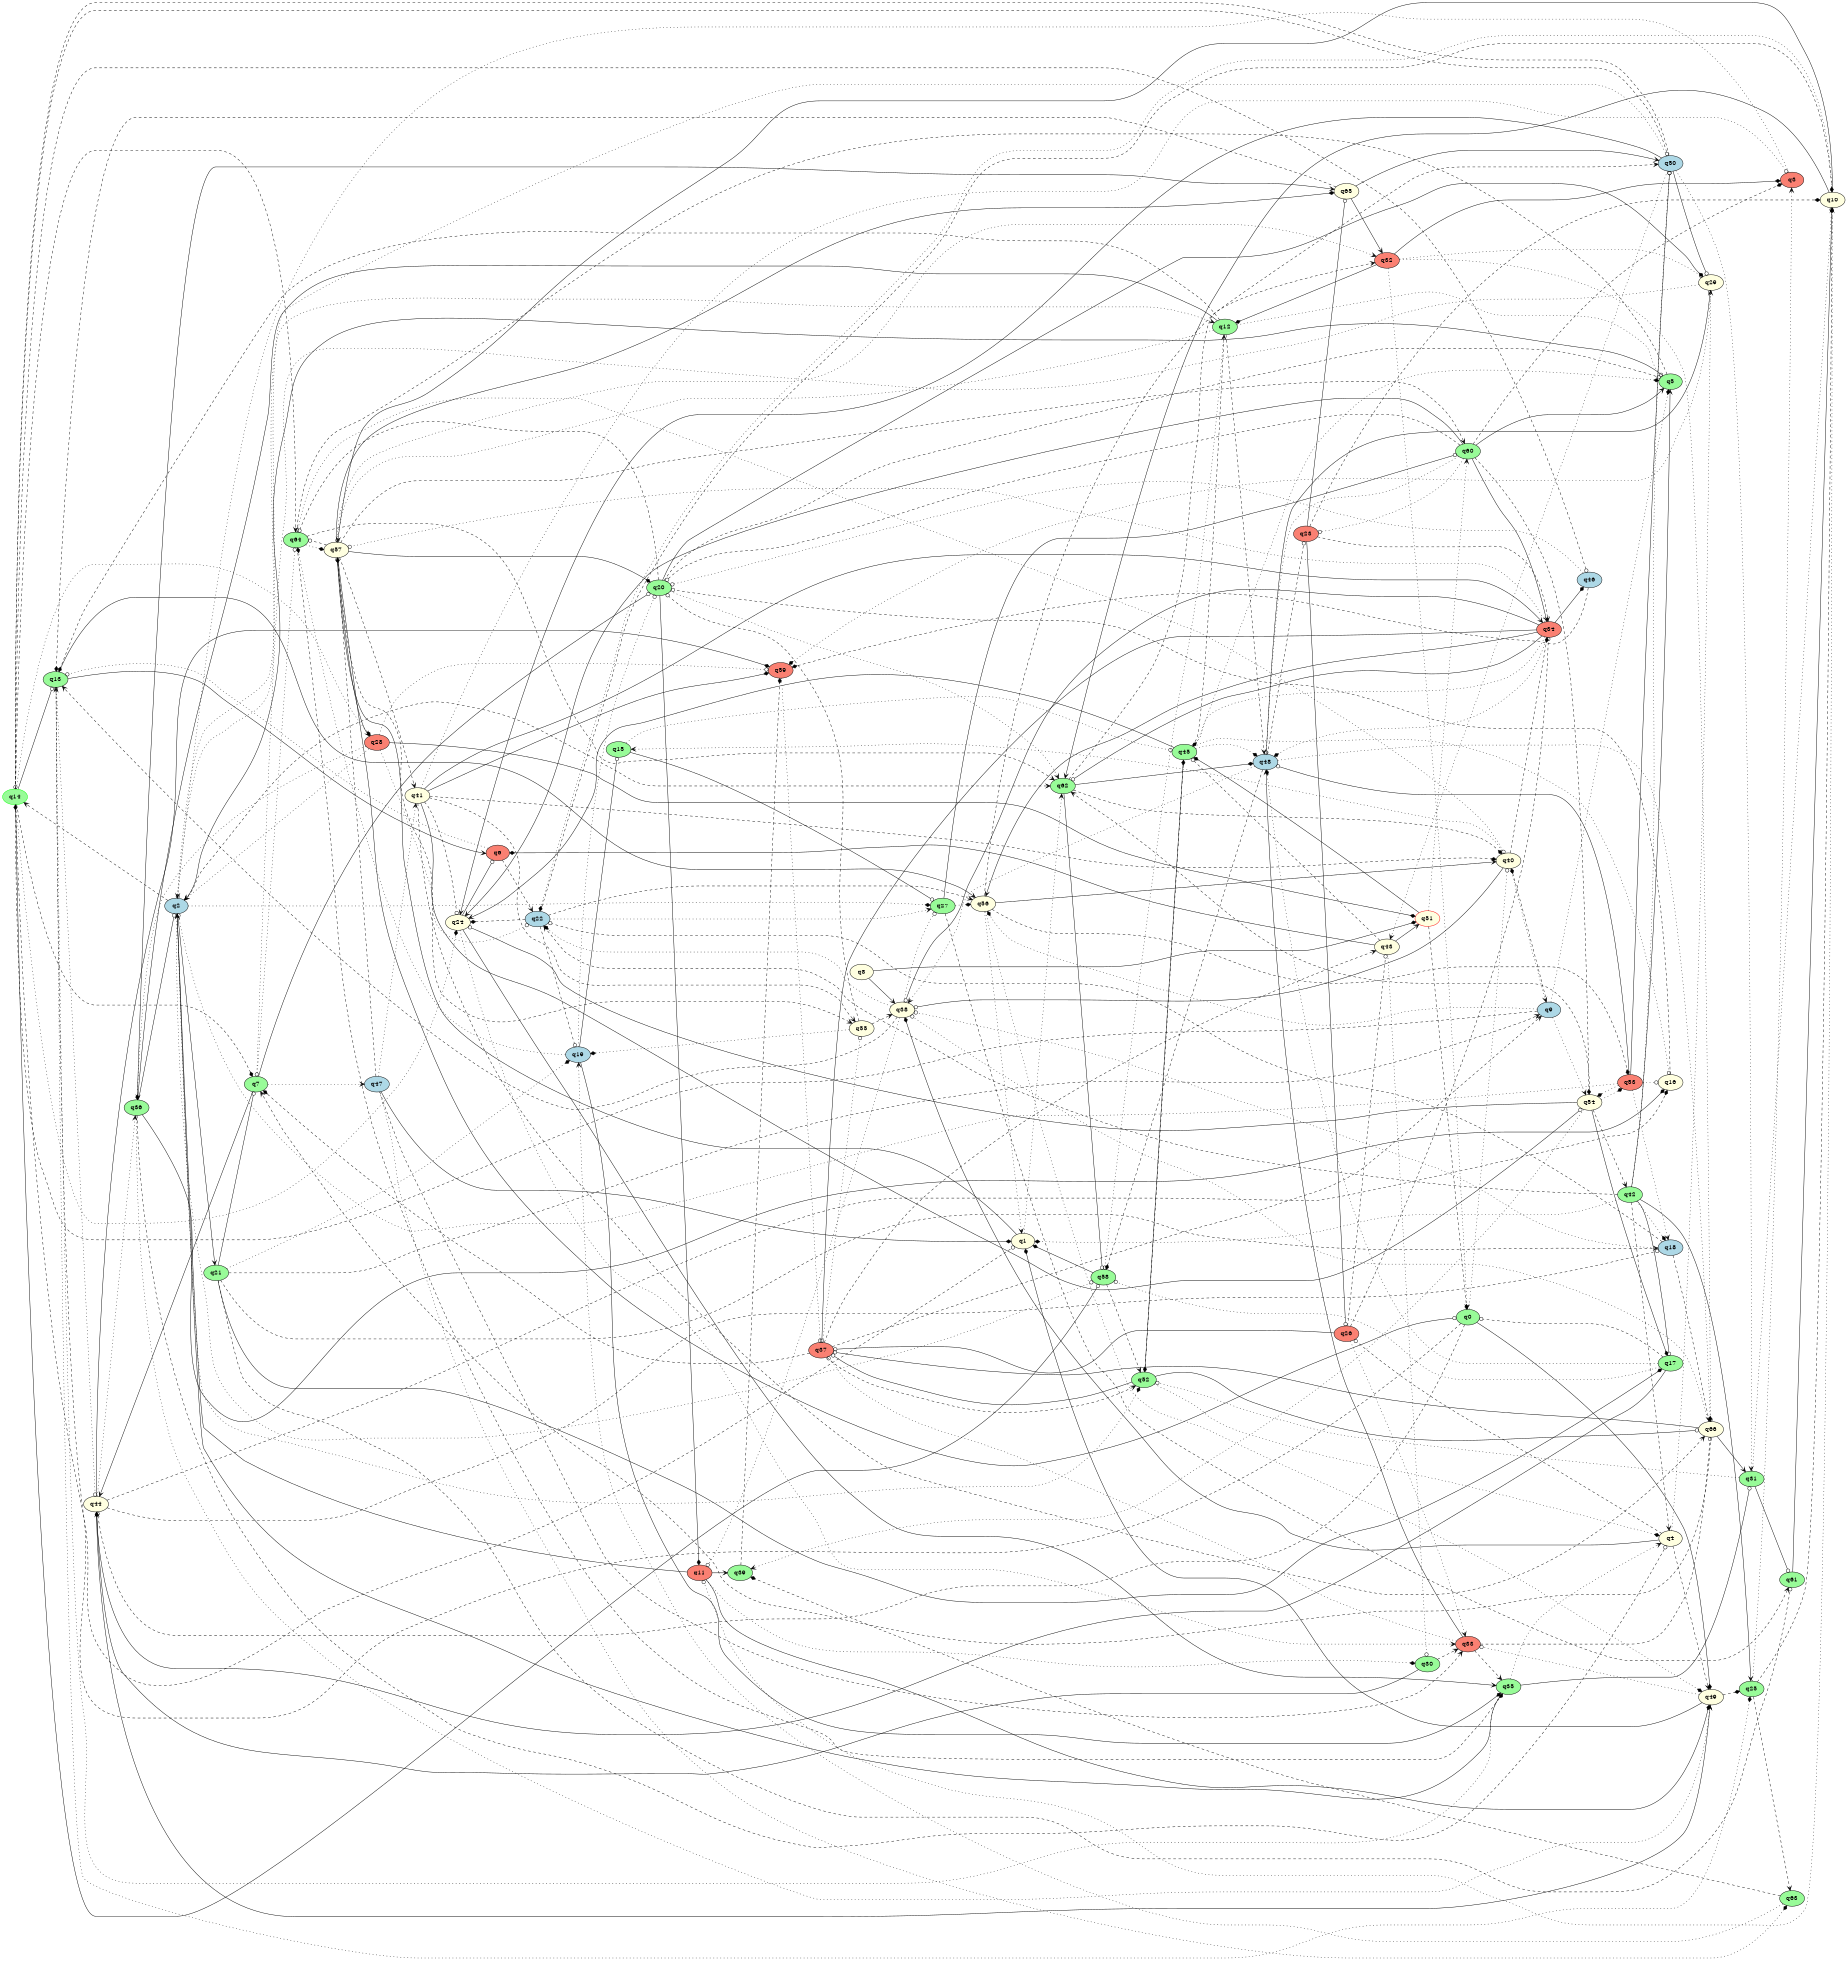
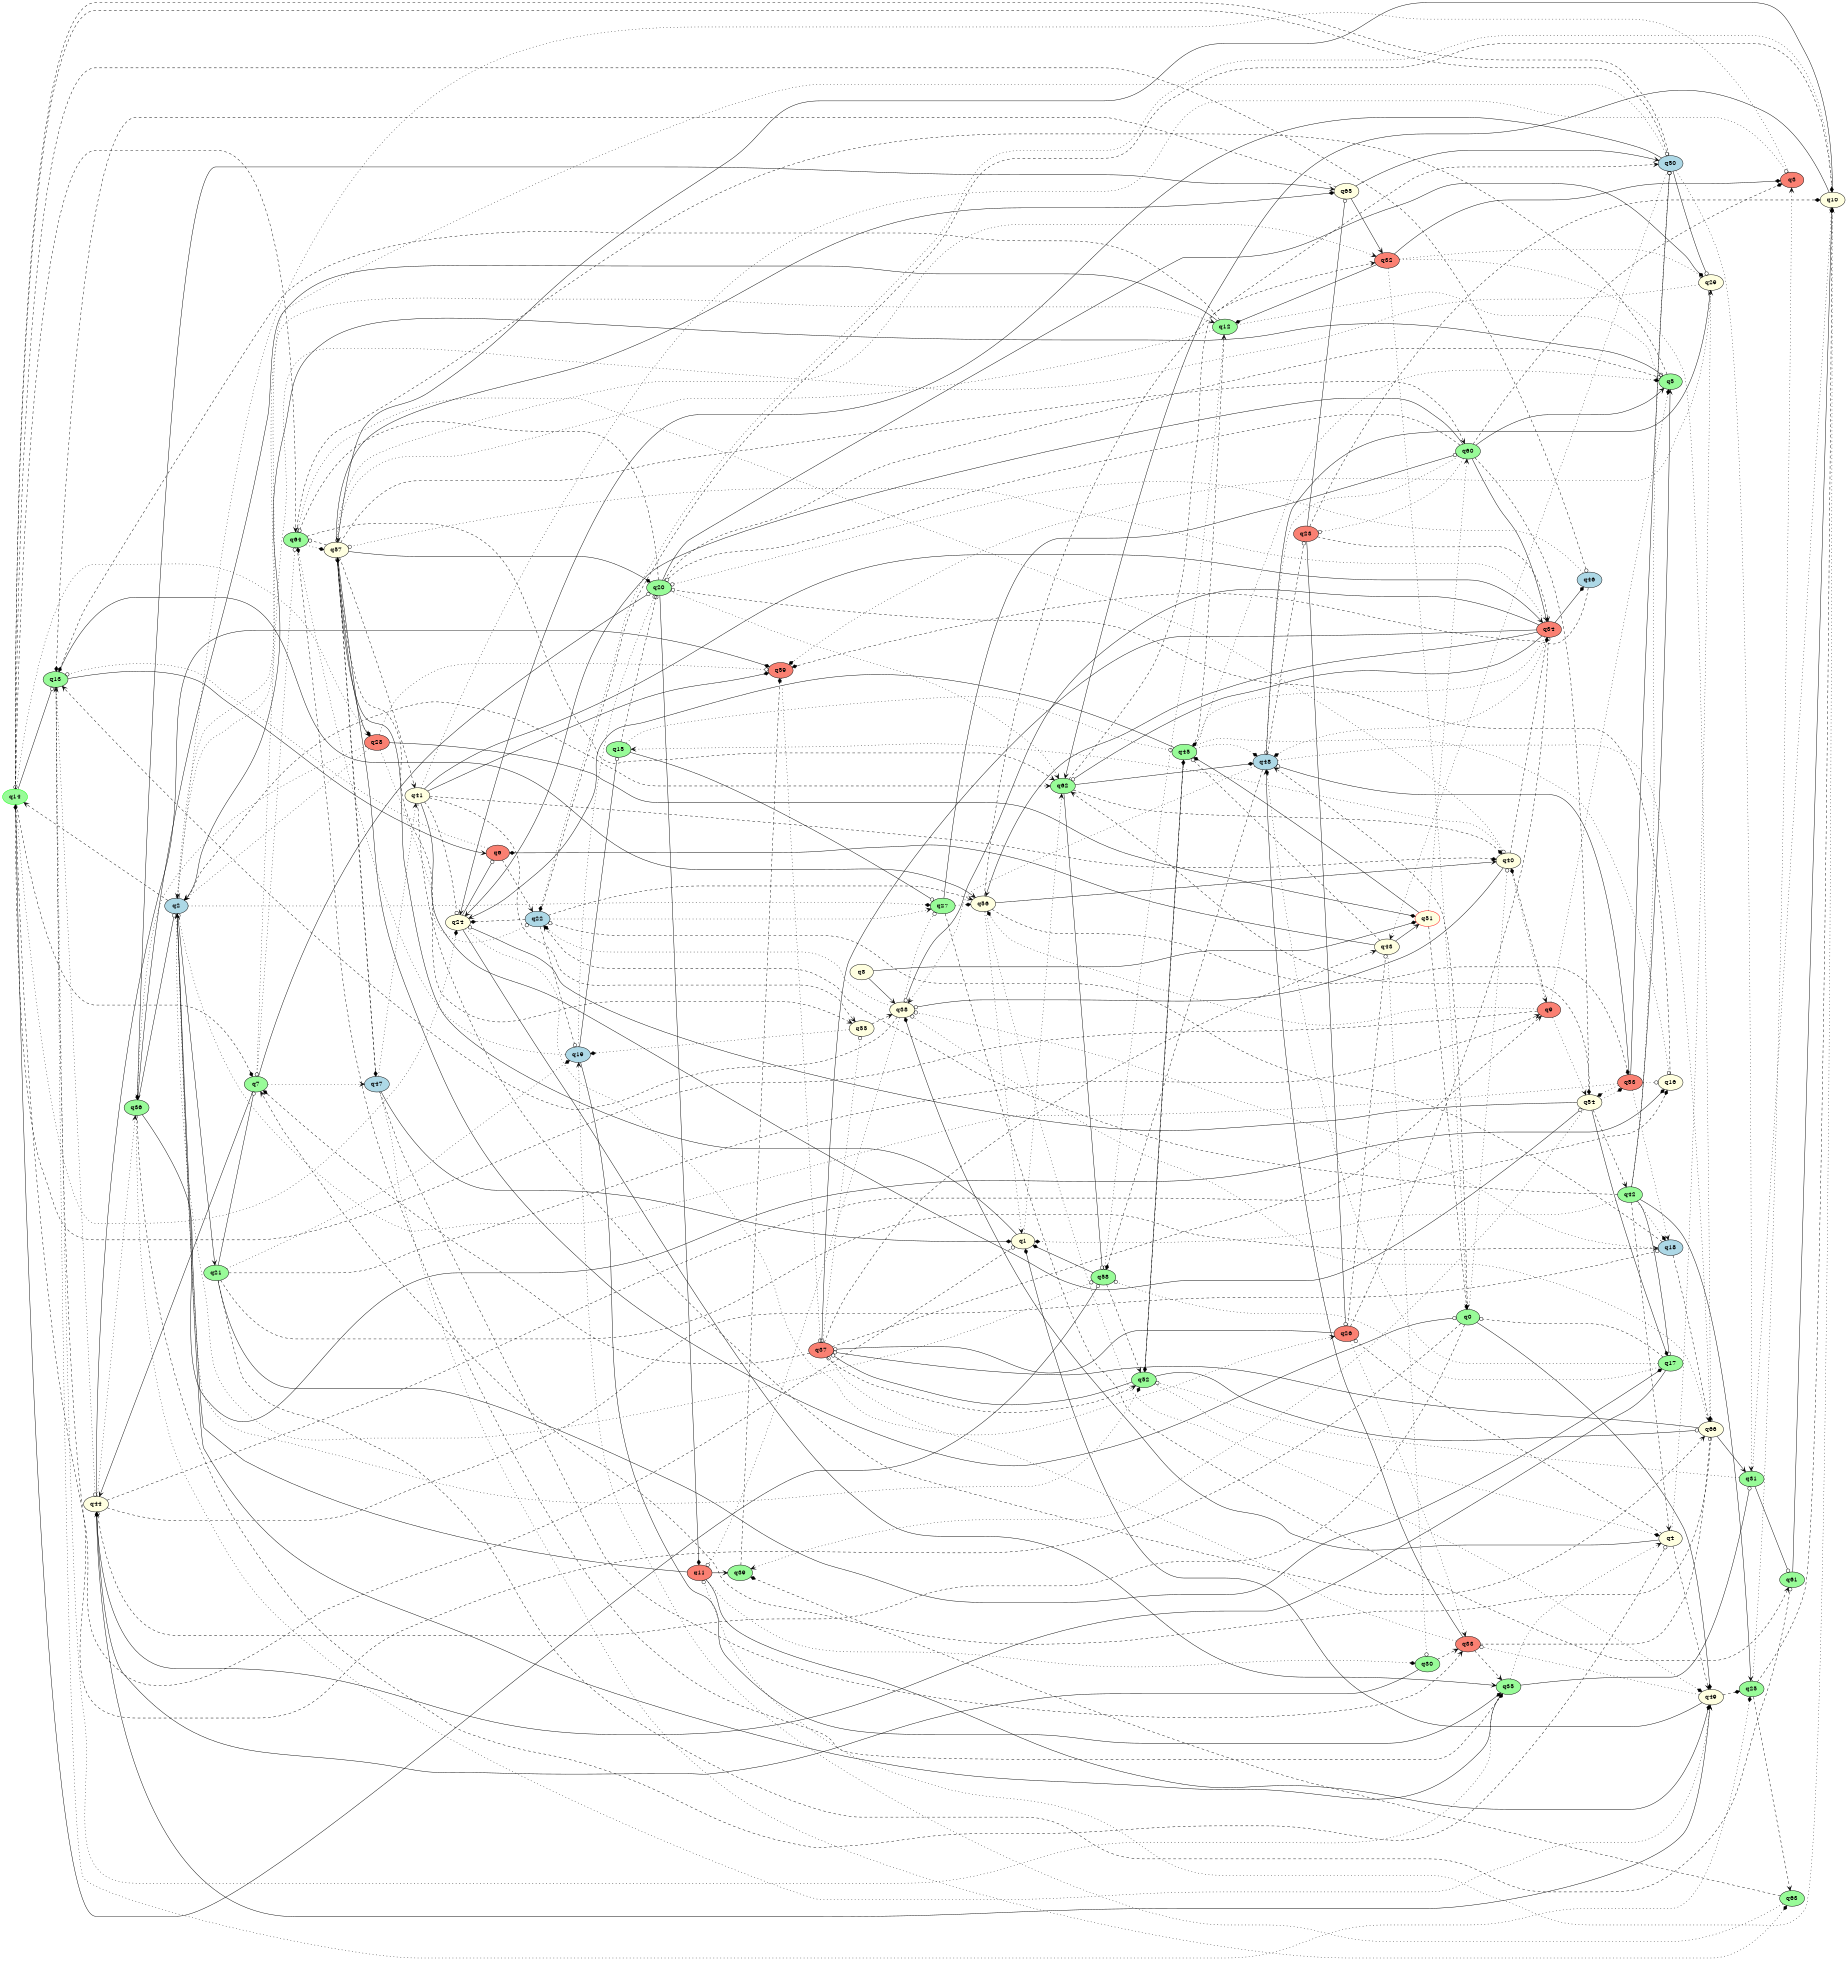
(1245, 542) -> (1454, 1001)
(840, 764) -> (638, 670)
none -> (356, 814)
(1549, 1010) -> (1549, 1010)
(807, 1507) -> (788, 1328)
